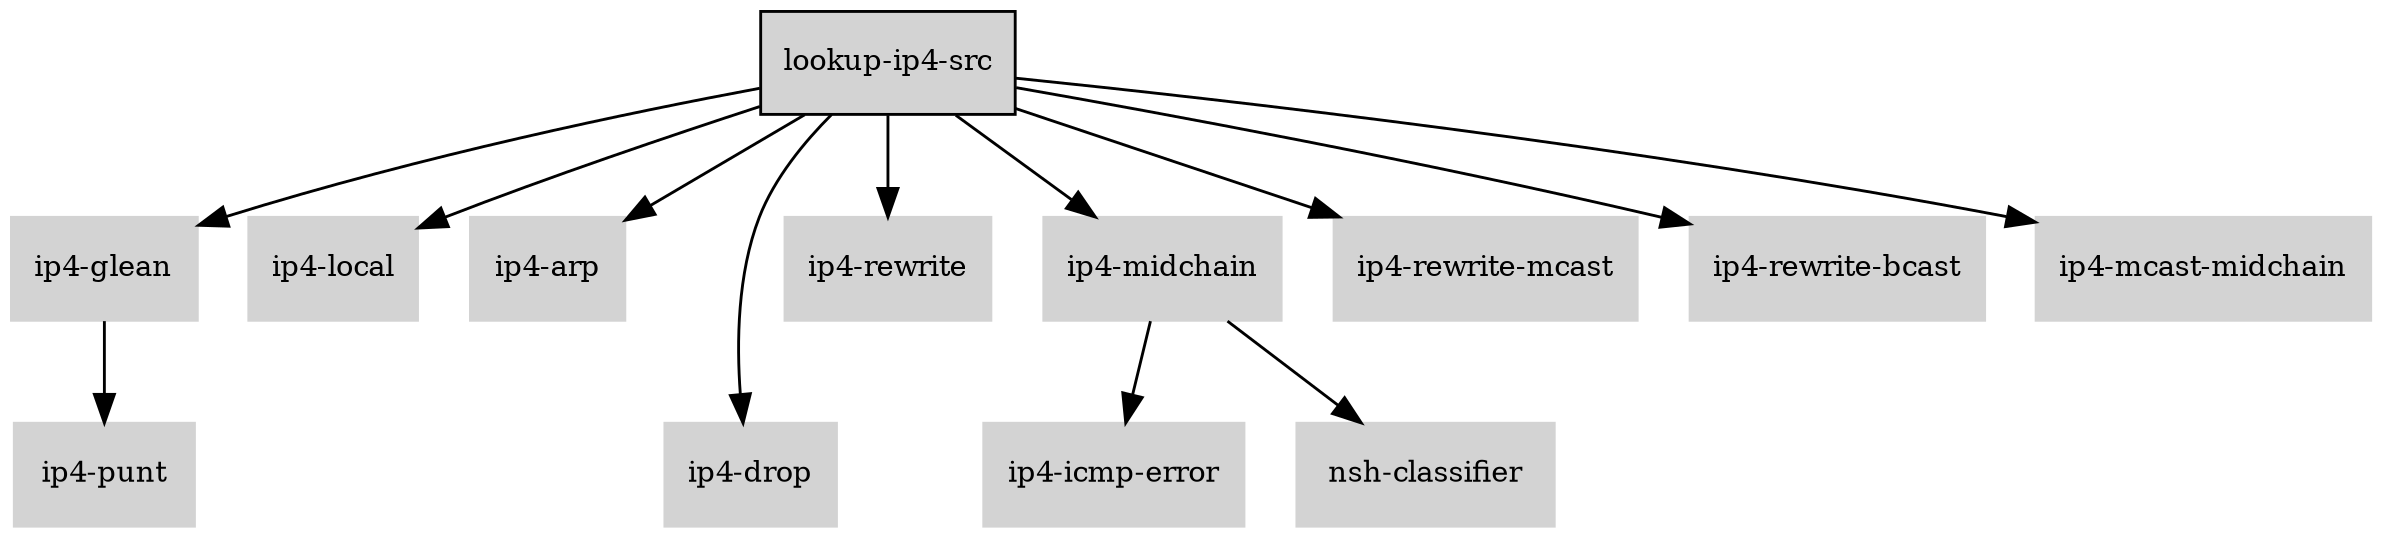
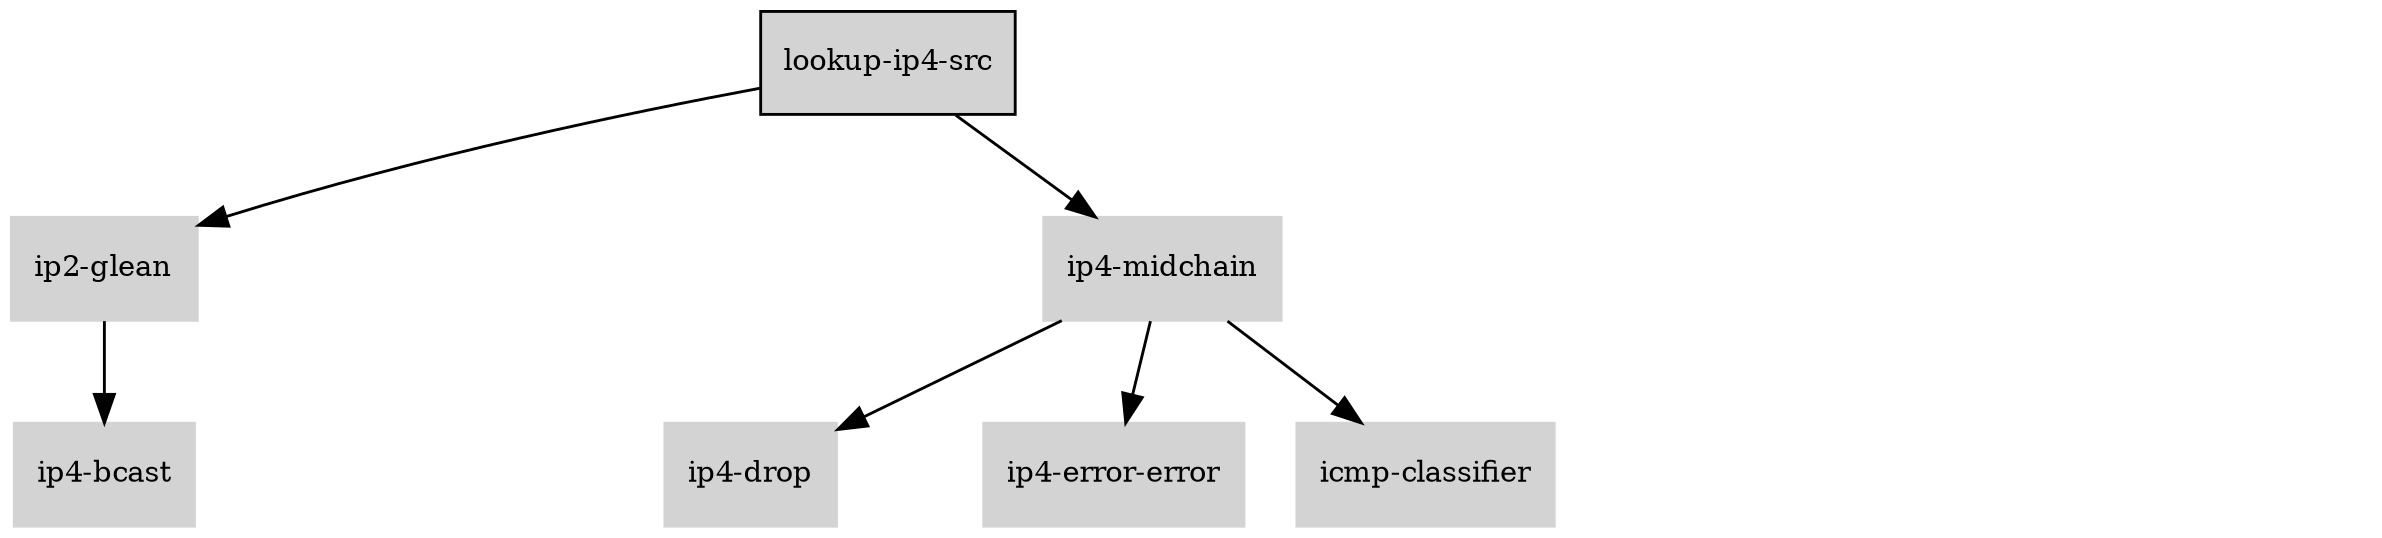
(751, 242) -> (963, 369)
(104, 269) -> (104, 269)
(333, 269) -> none
(548, 269) -> none
(888, 269) -> none
(1486, 269) -> none
(1837, 269) -> none
(2203, 269) -> none
(104, 475) -> (104, 475)
(1114, 475) -> (1114, 475)
(1426, 475) -> (1426, 475)
